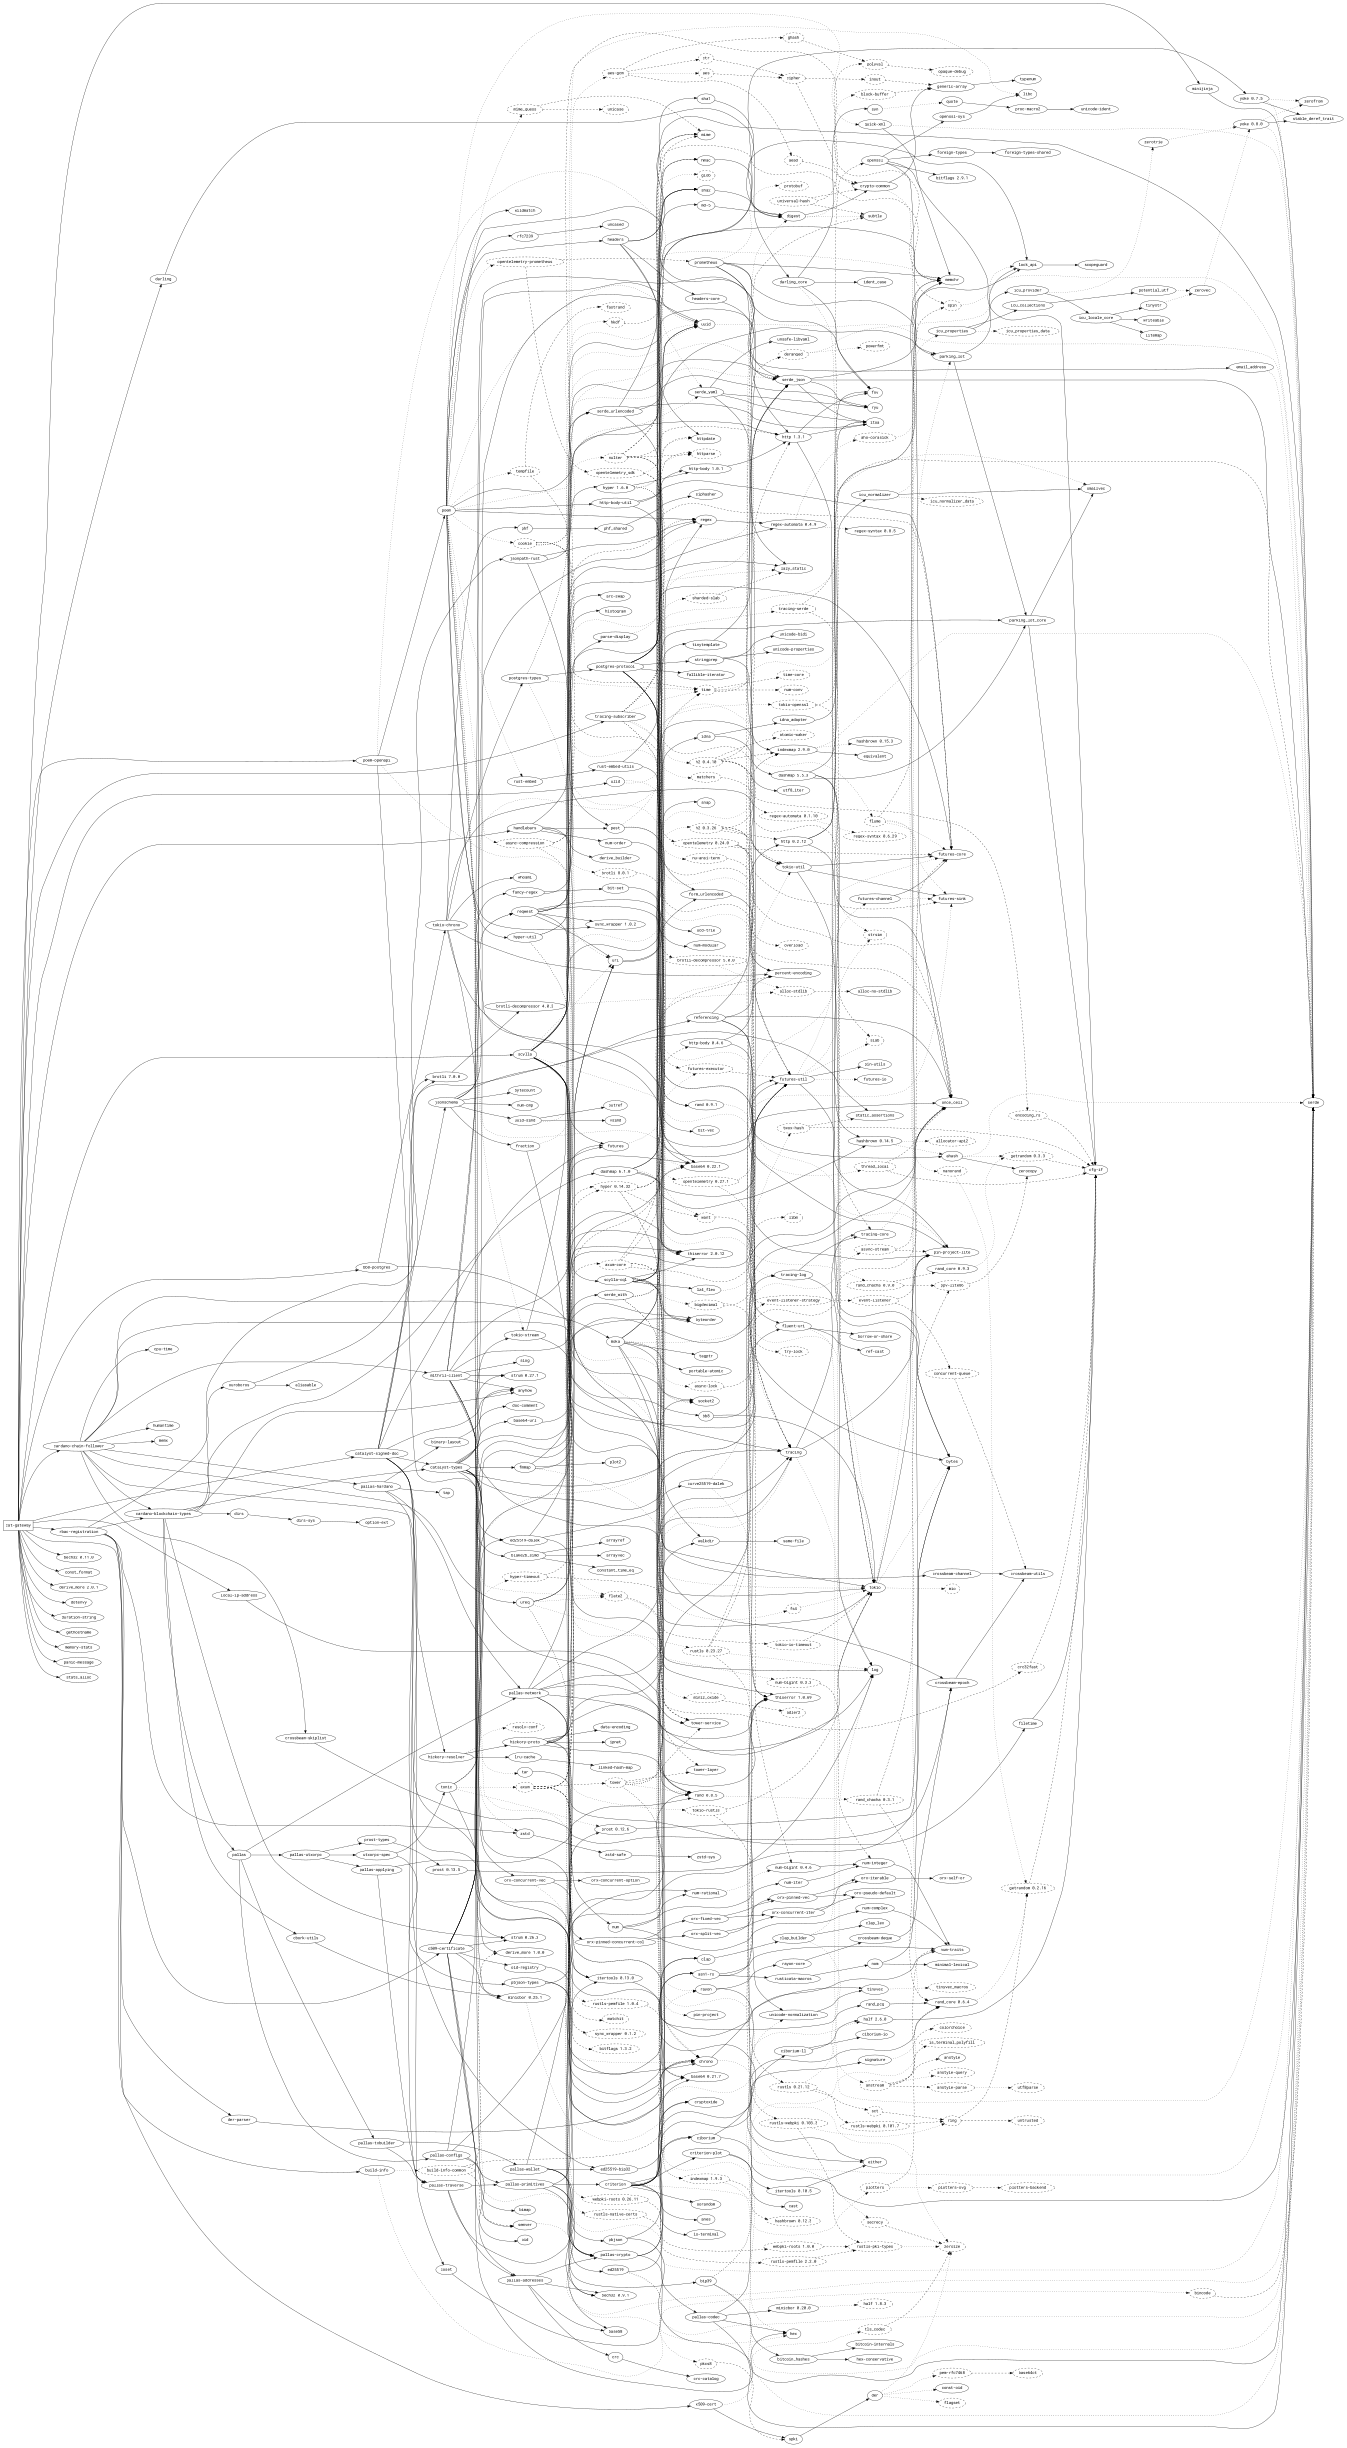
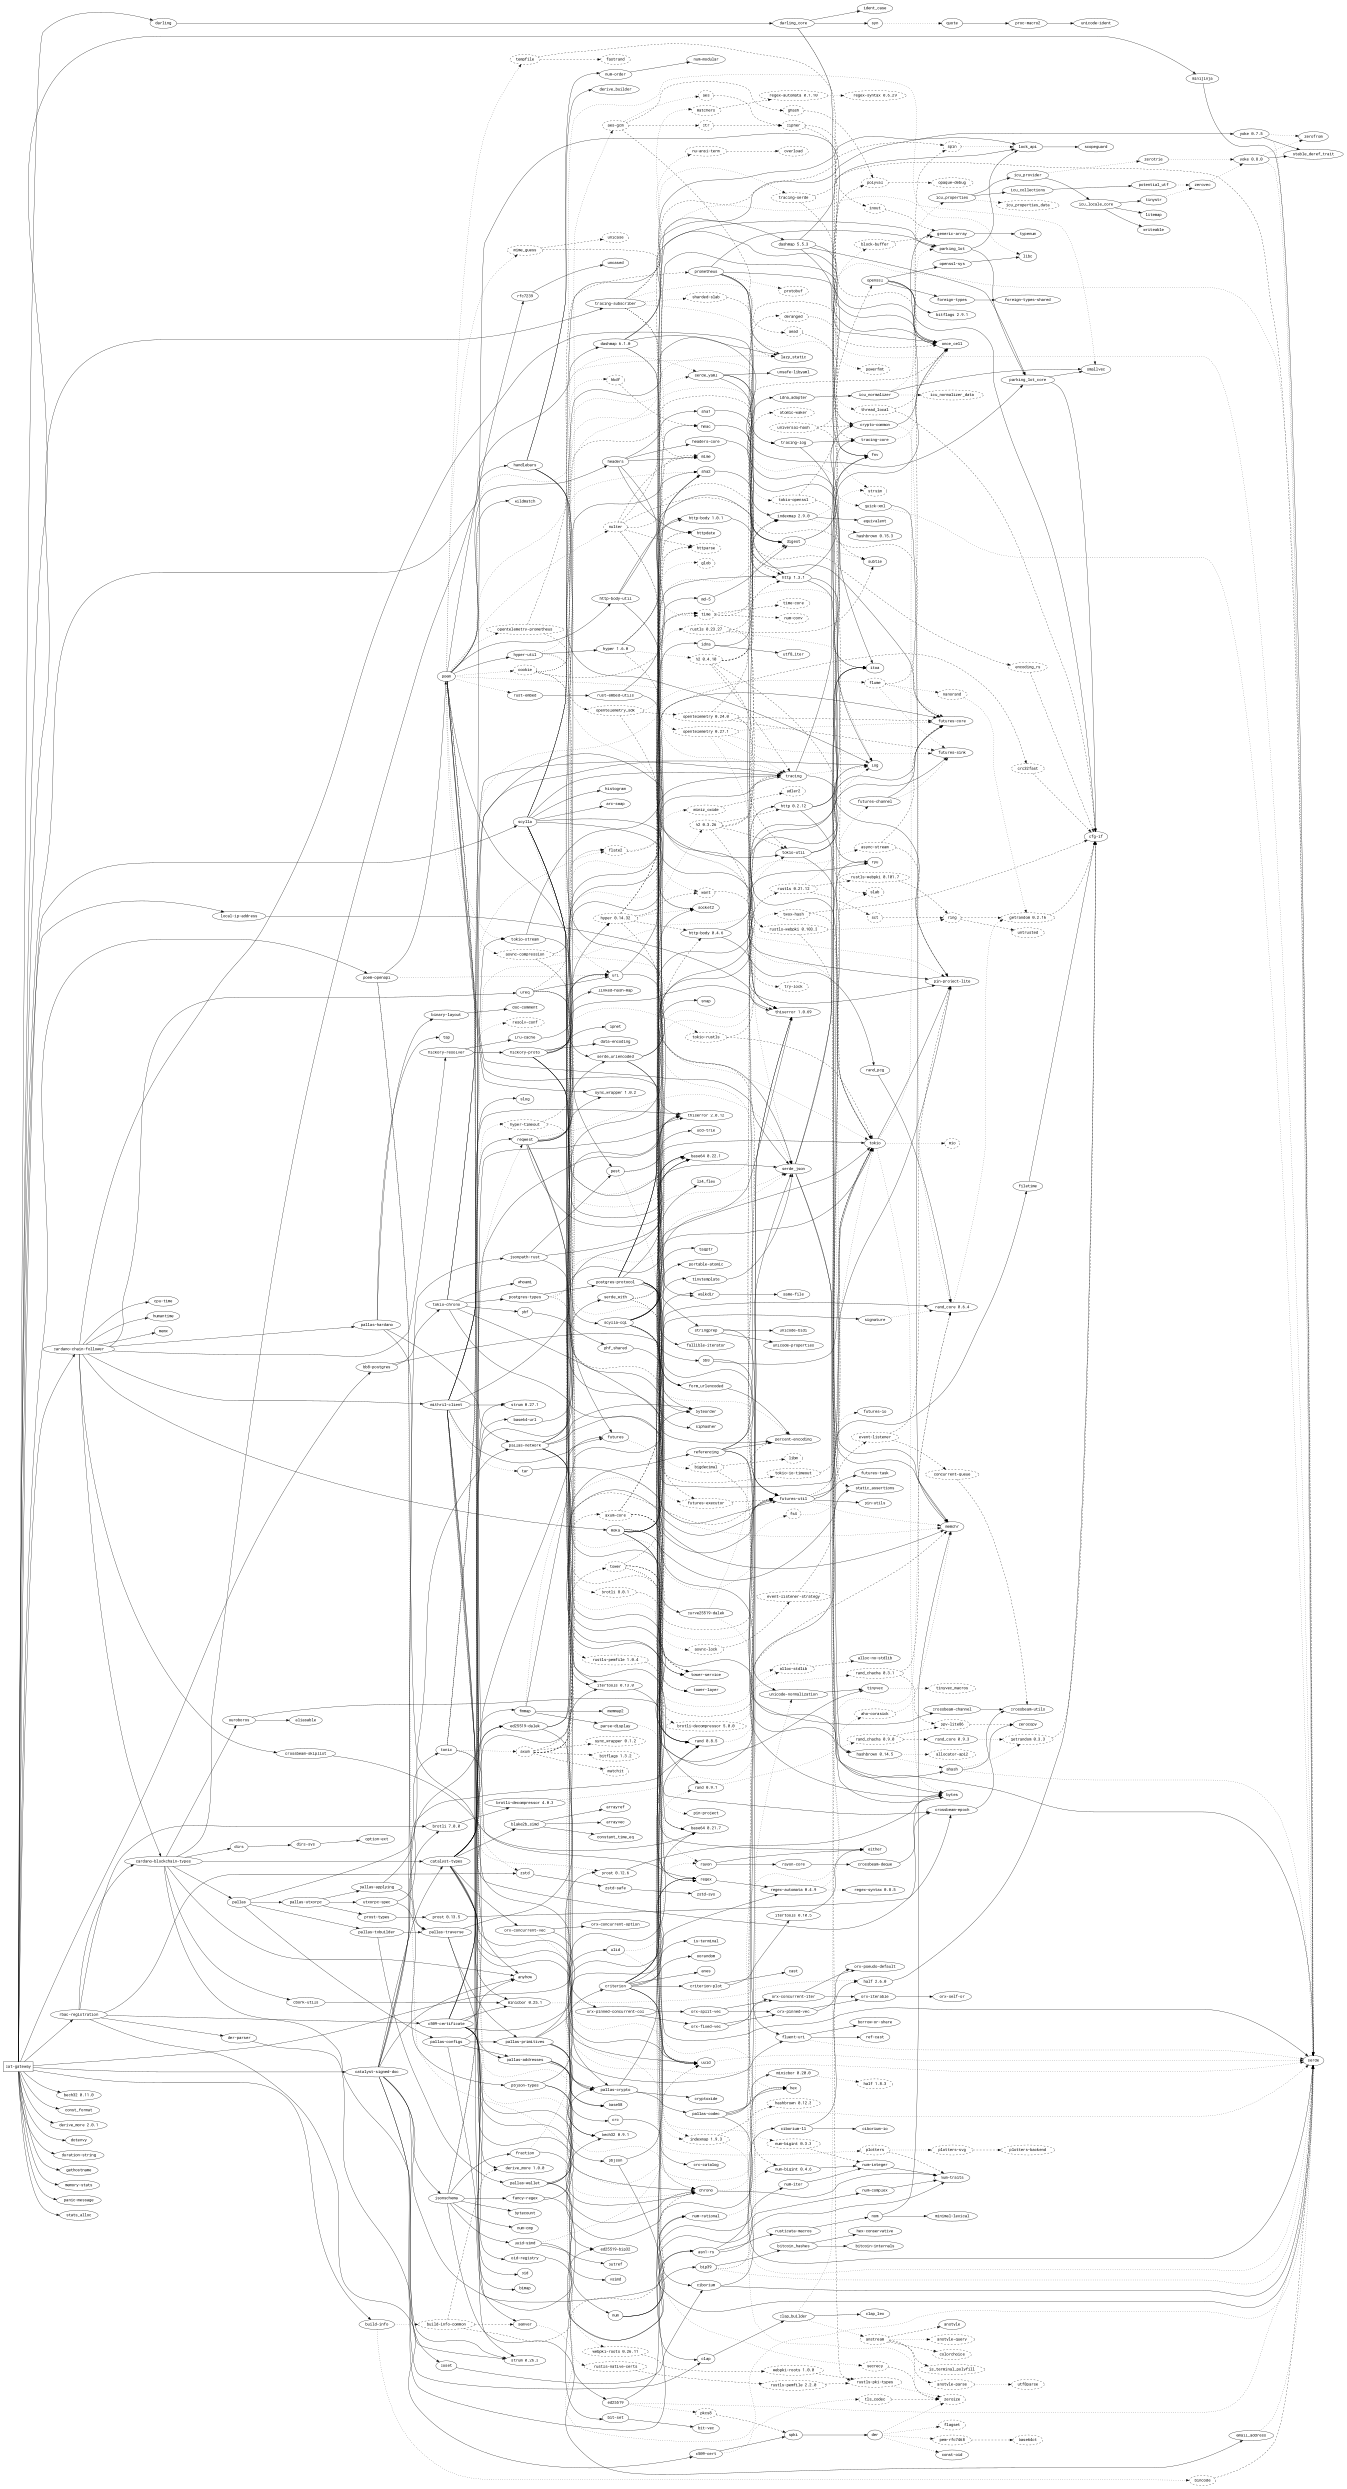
none -> (654, 925)
(616, 1462) -> (616, 1711)
none -> (875, 1473)
(661, 2135) -> none
